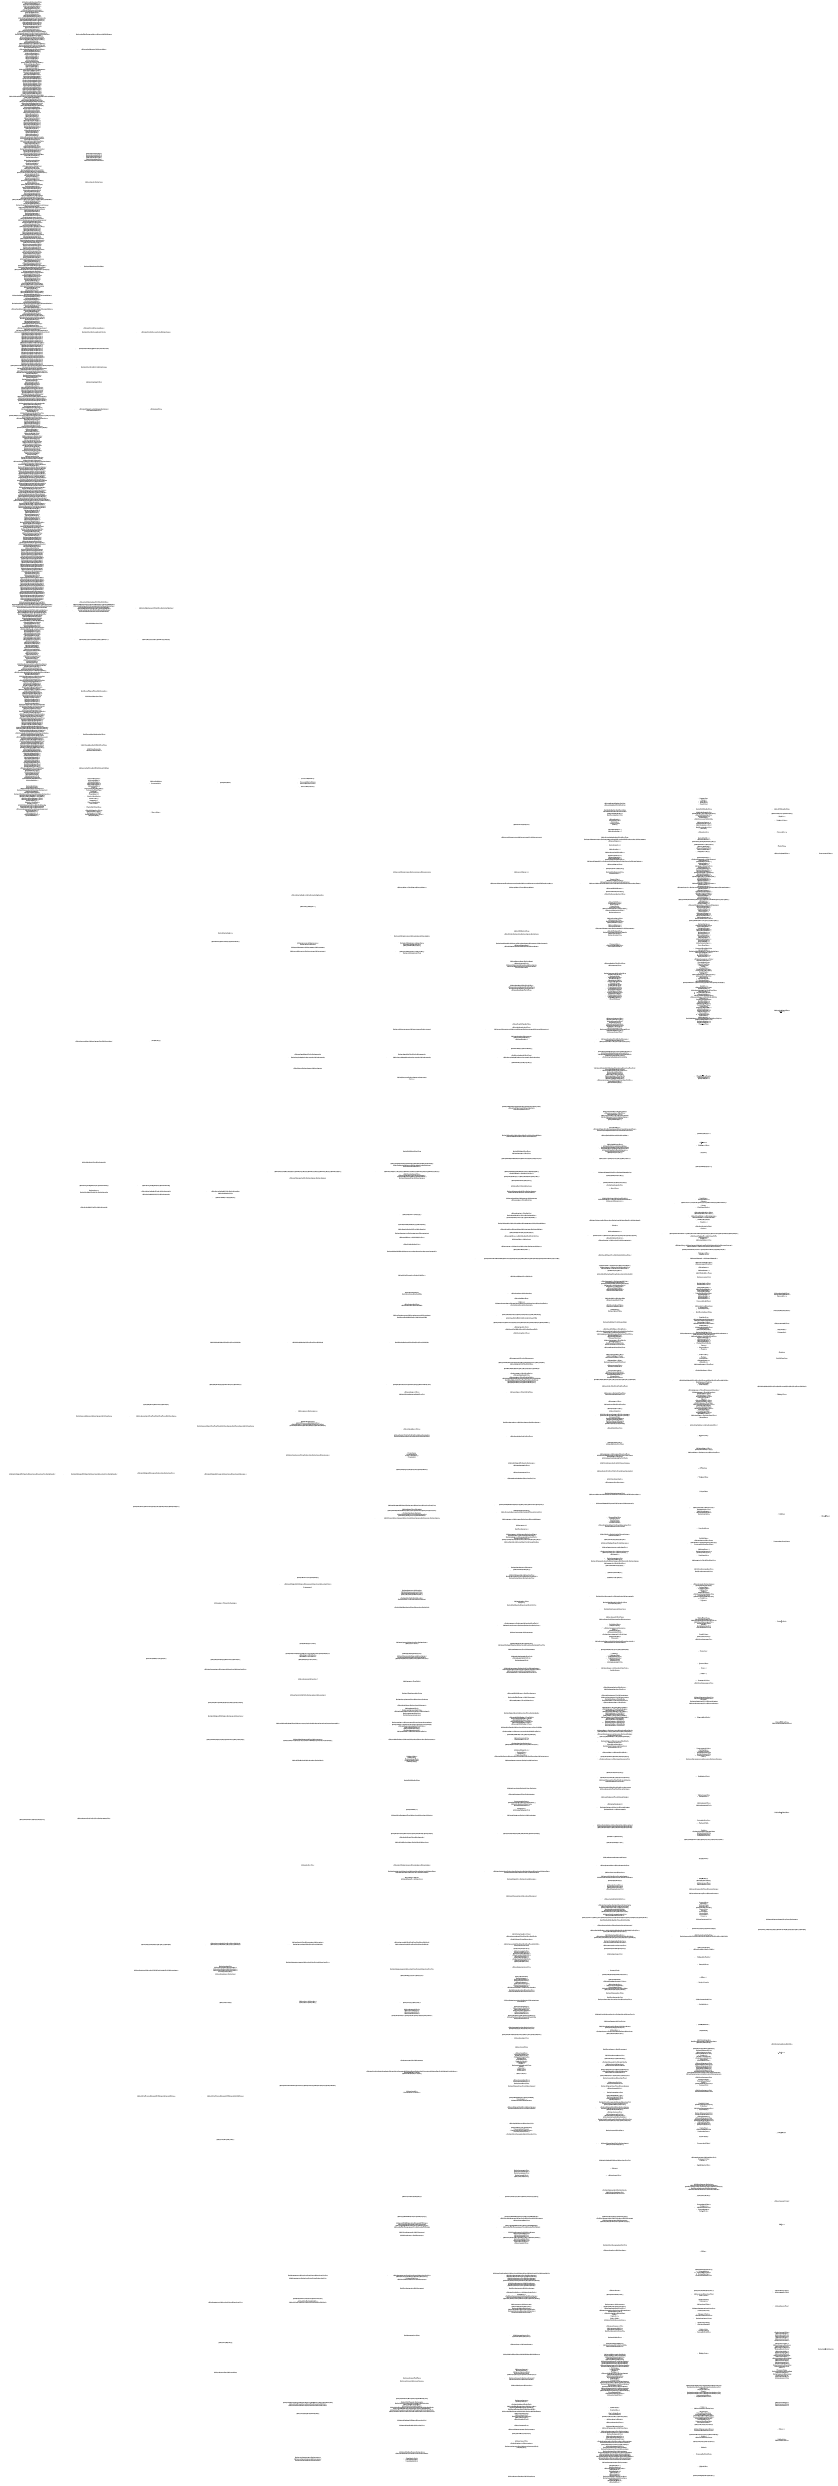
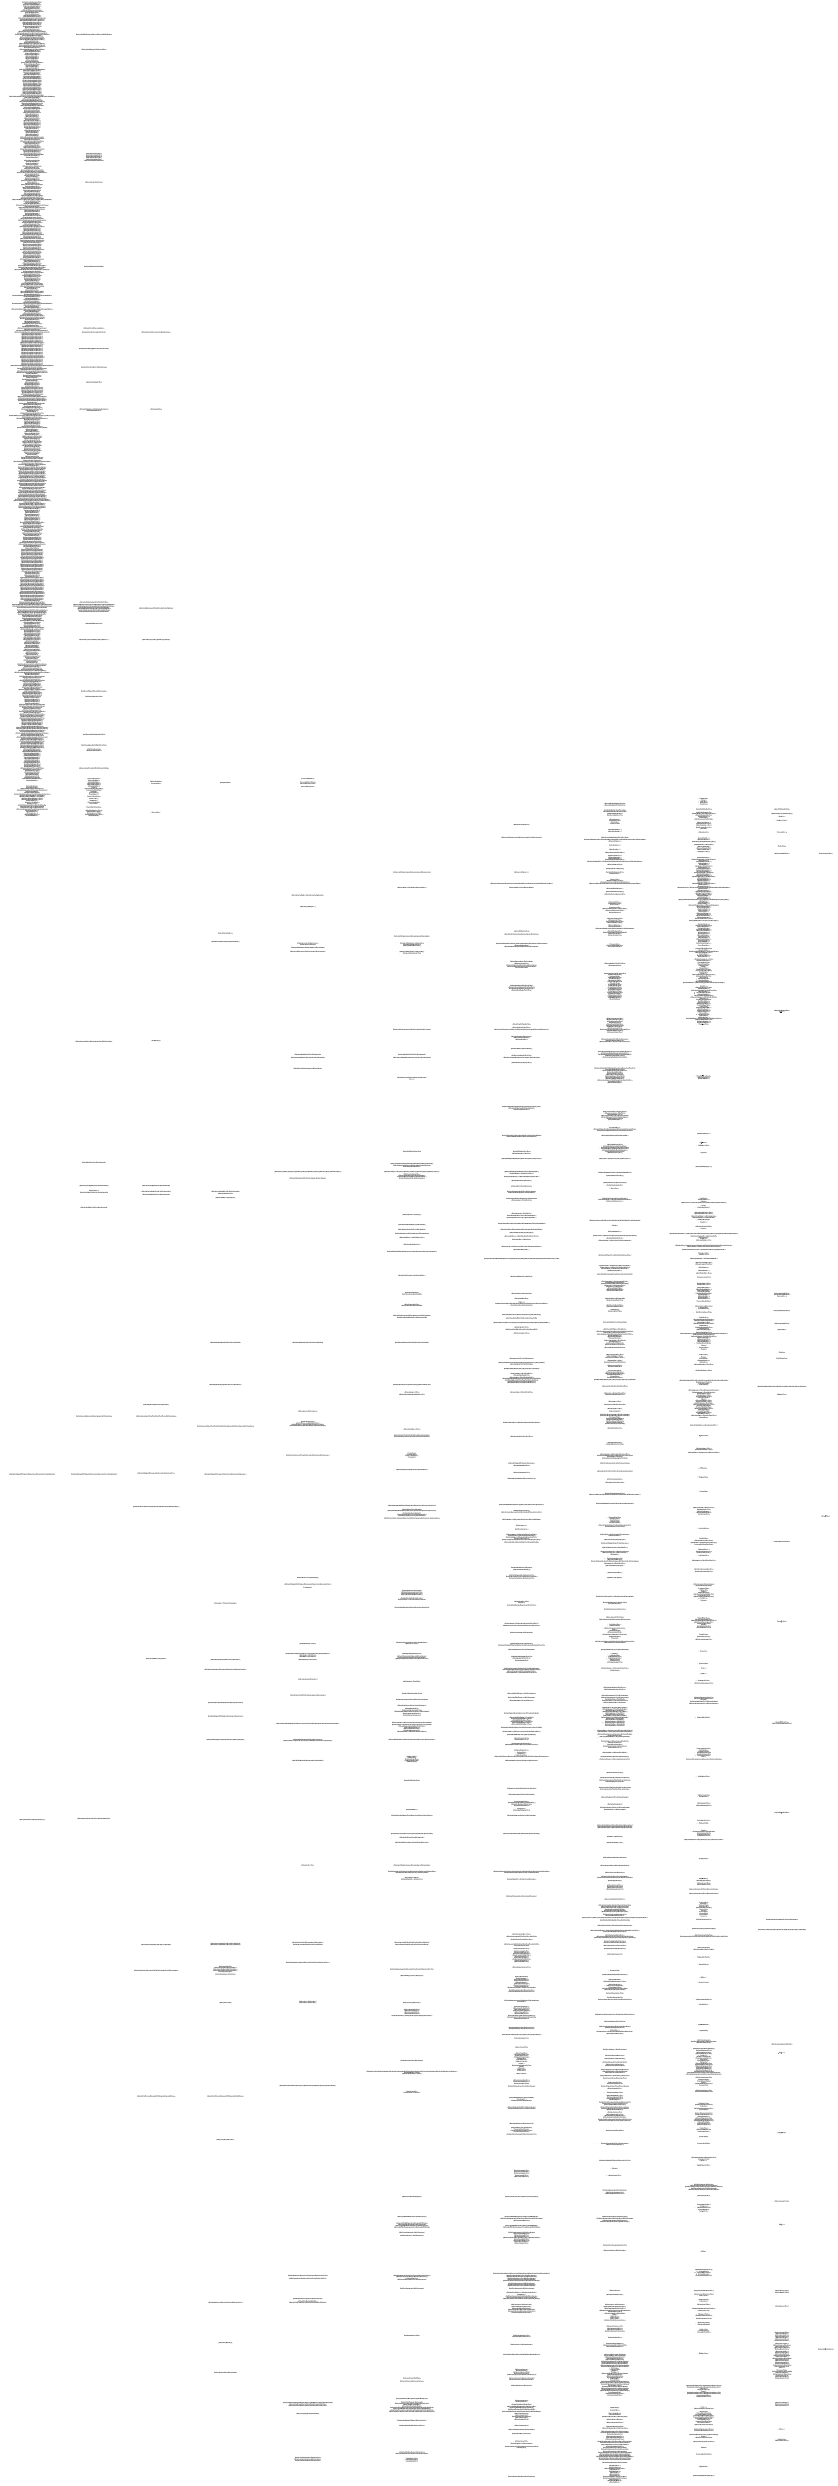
none -> (32, 402)
(615, 825) -> none
(615, 906) -> none
(782, 1332) -> none
(782, 1514) -> none
(704, 1587) -> none
none -> (704, 2062)
(521, 2063) -> none
none -> (615, 2317)
